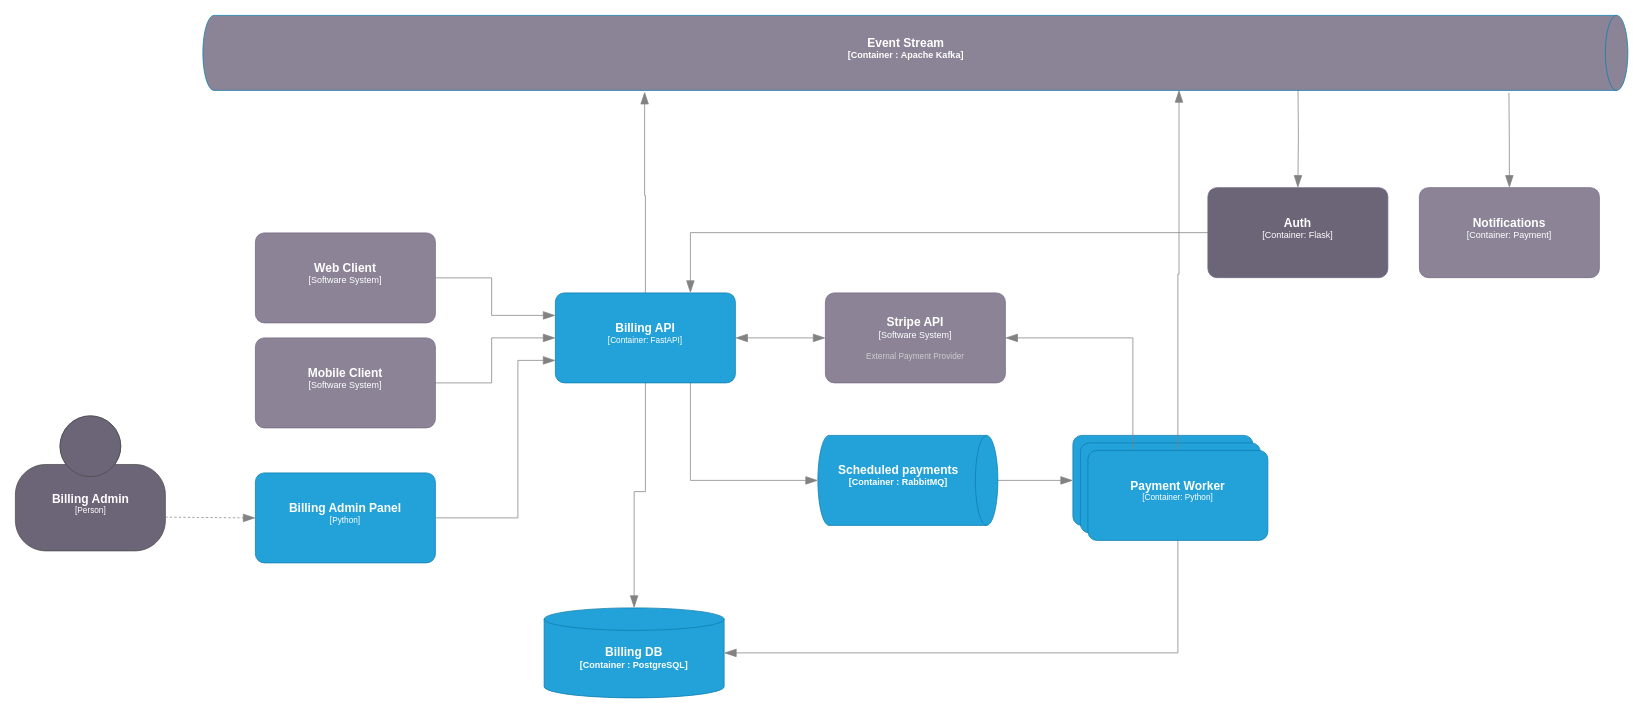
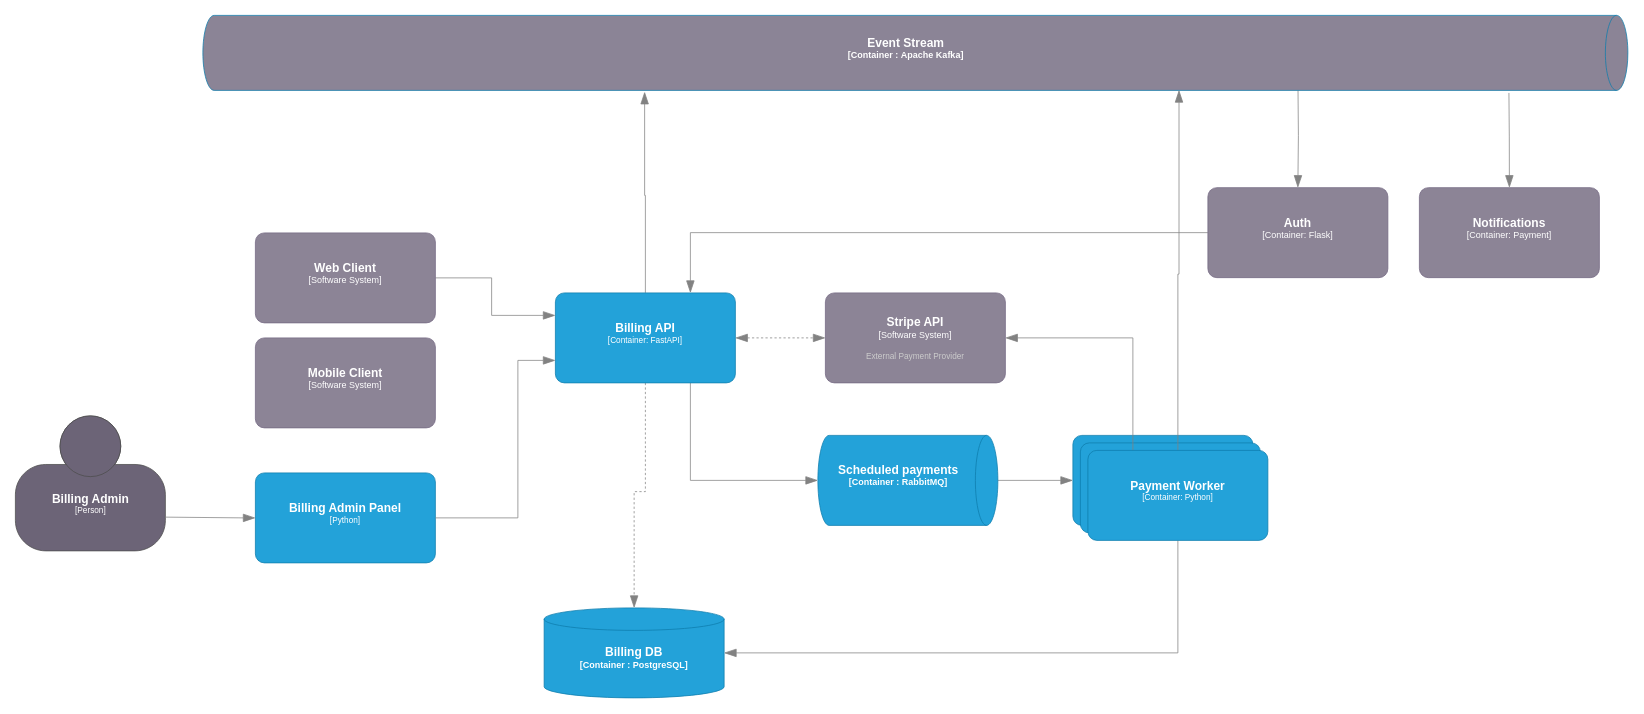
(1298, 233) -> (1298, 233)
(780, 338) -> (780, 338)
(492, 362) -> none
(643, 492) -> (643, 492)
(205, 518) -> (205, 518)
